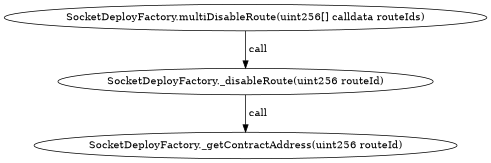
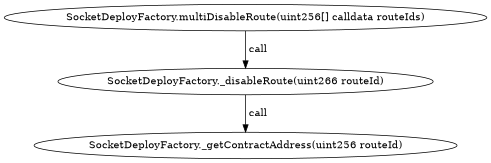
(246, 82) -> (246, 82)
